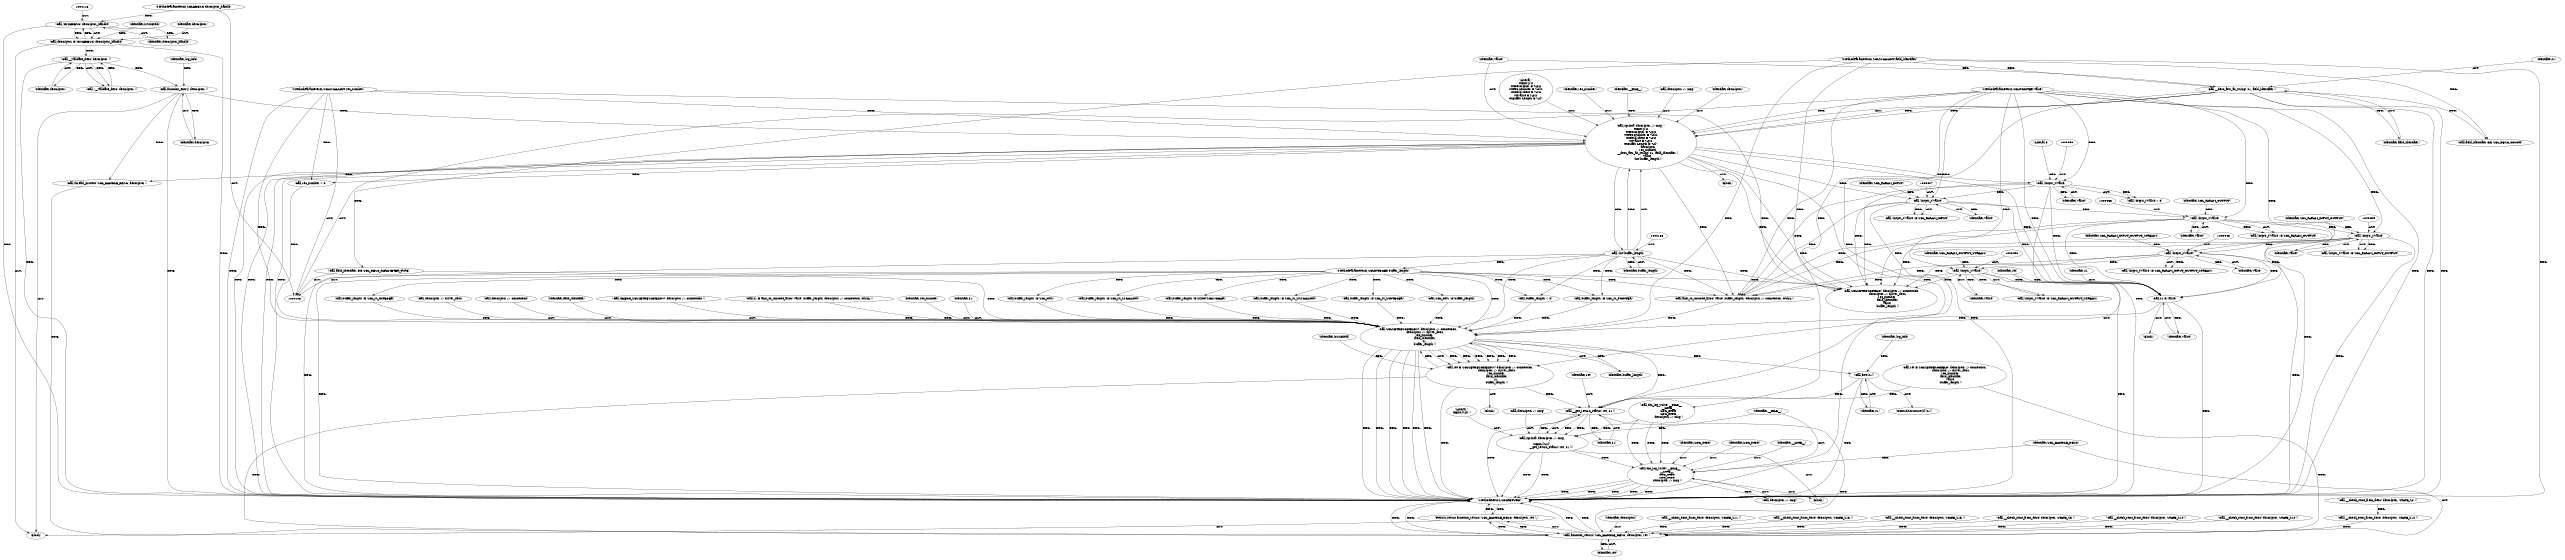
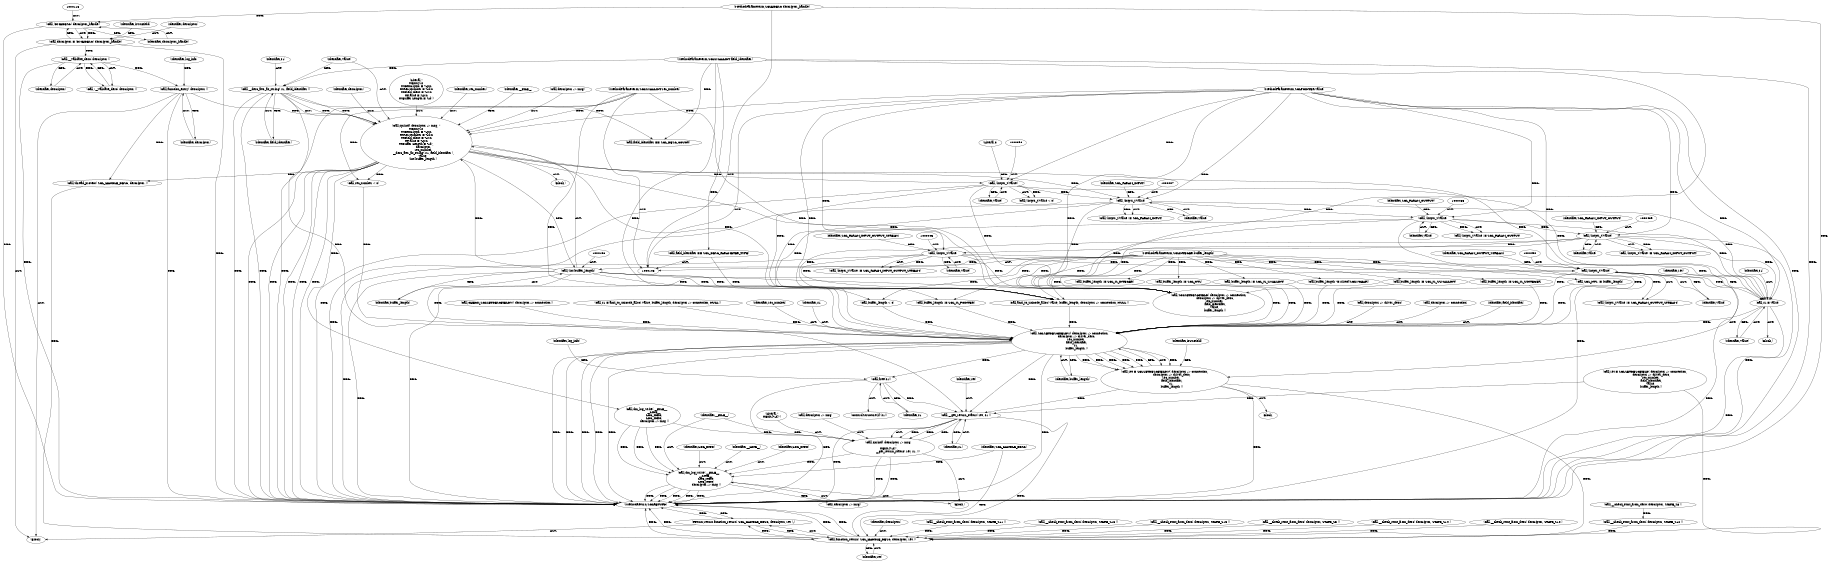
(1505, 260) -> (964, 263)
(1220, 280) -> (1209, 262)
none -> (1821, 296)
(2445, 501) -> (983, 505)
